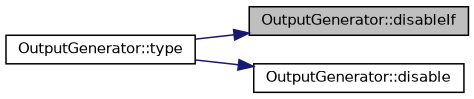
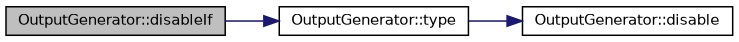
(215, 37) -> (244, 21)
